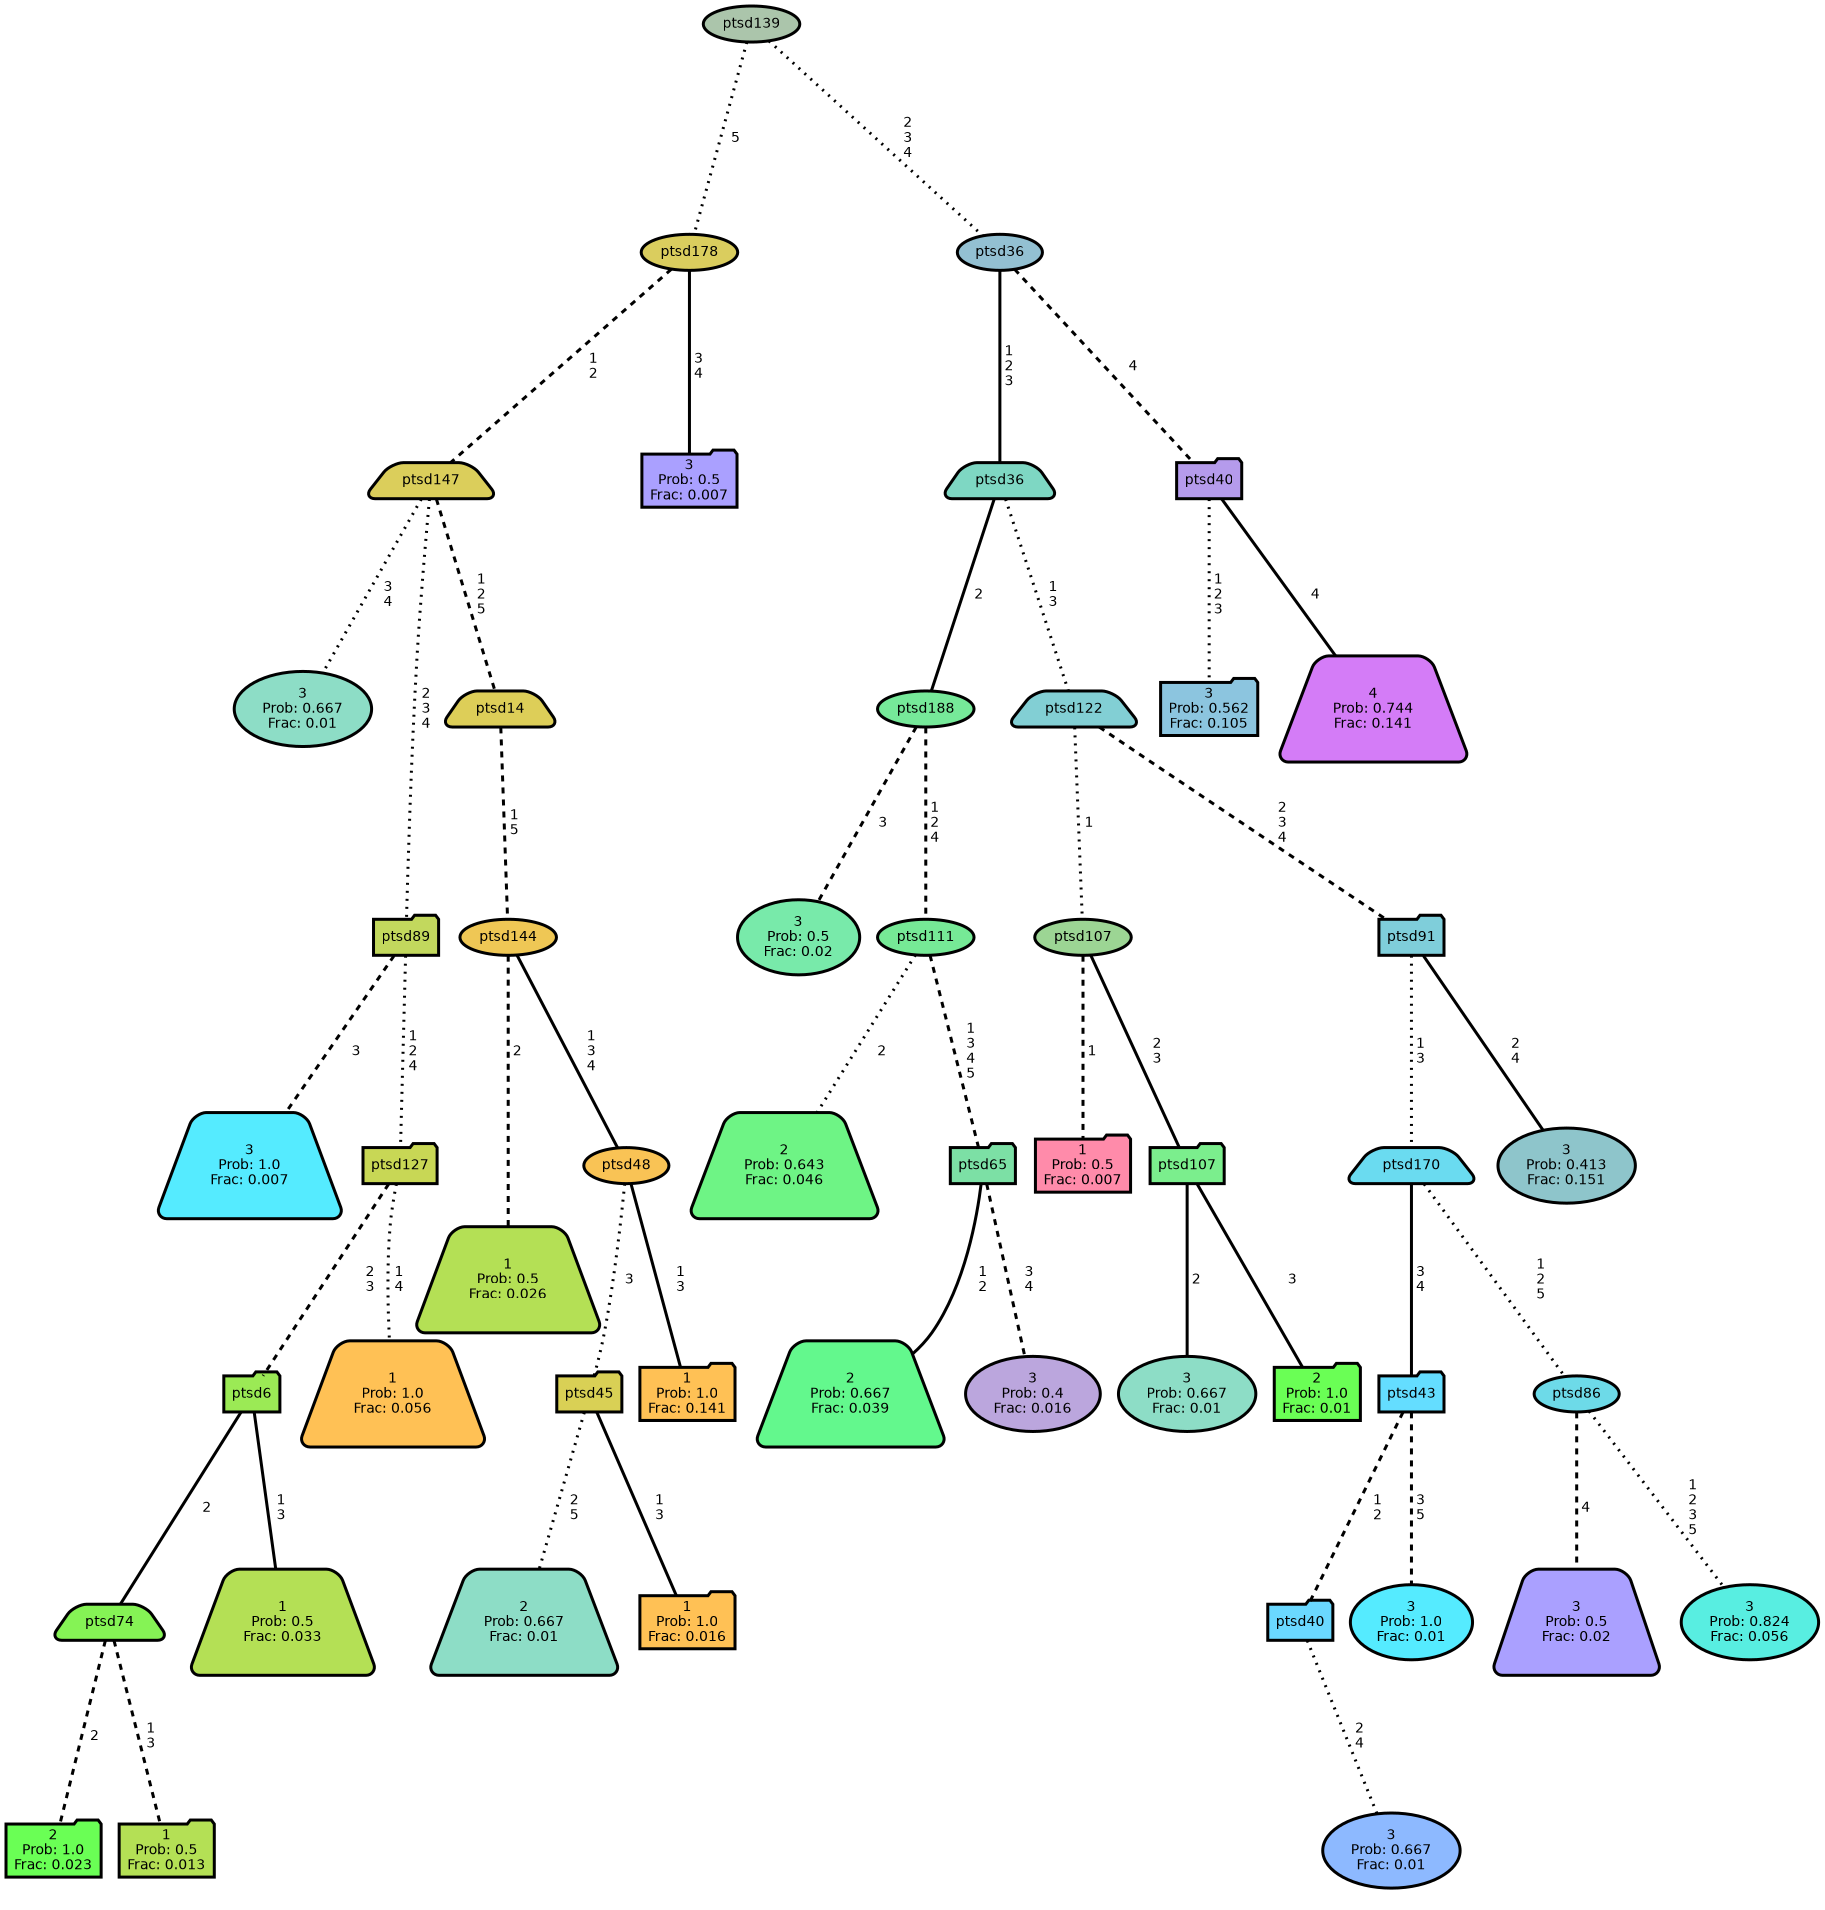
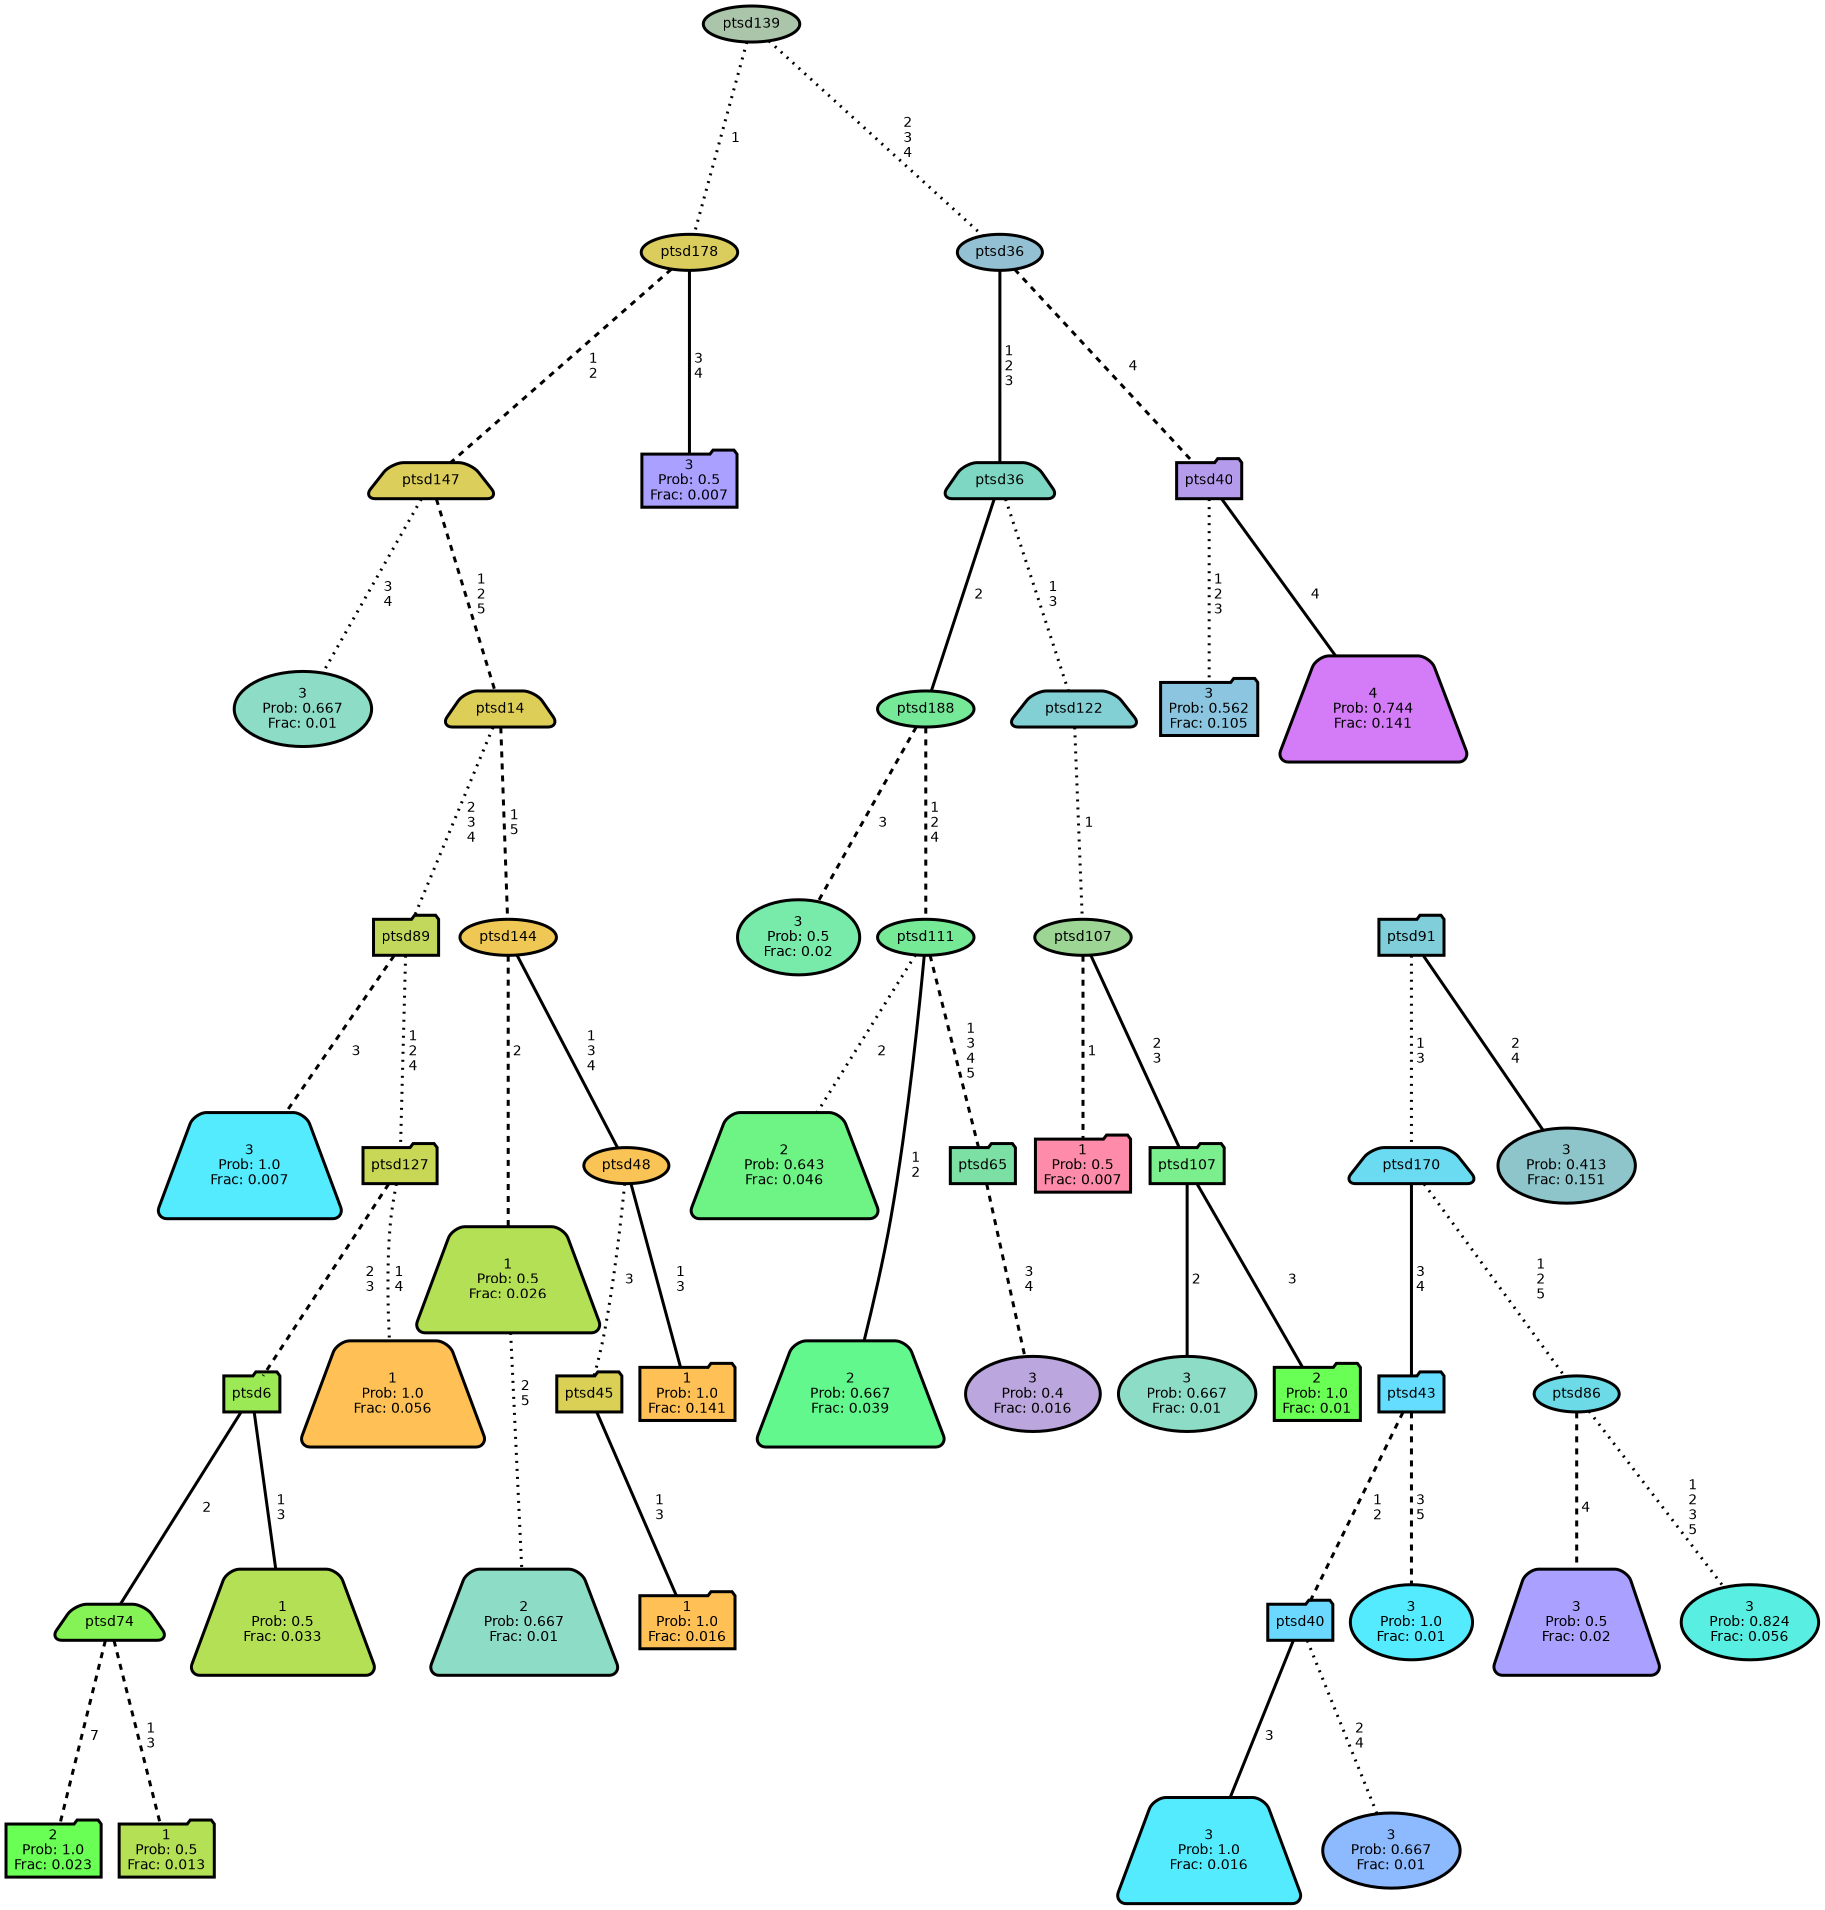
(734, 138) -> (734, 138)
(414, 709) -> (453, 823)
(1243, 823) -> none
(961, 1275) -> (902, 1149)
(562, 1491) -> (516, 1451)
(93, 1736) -> (93, 1736)
none -> (1209, 1851)
